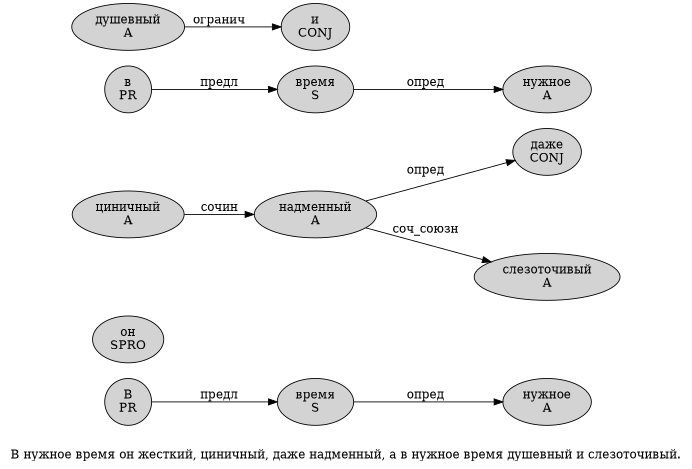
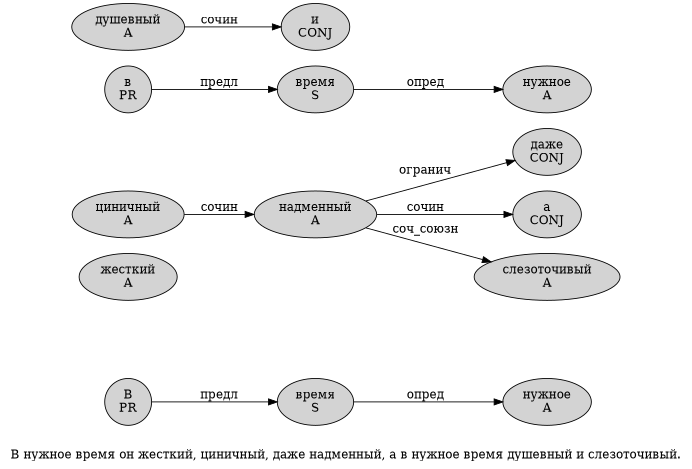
(219, 20) -> (219, 20)
(425, 171) -> (425, 171)
none -> (547, 214)
none -> (128, 277)
(128, 339) -> none
